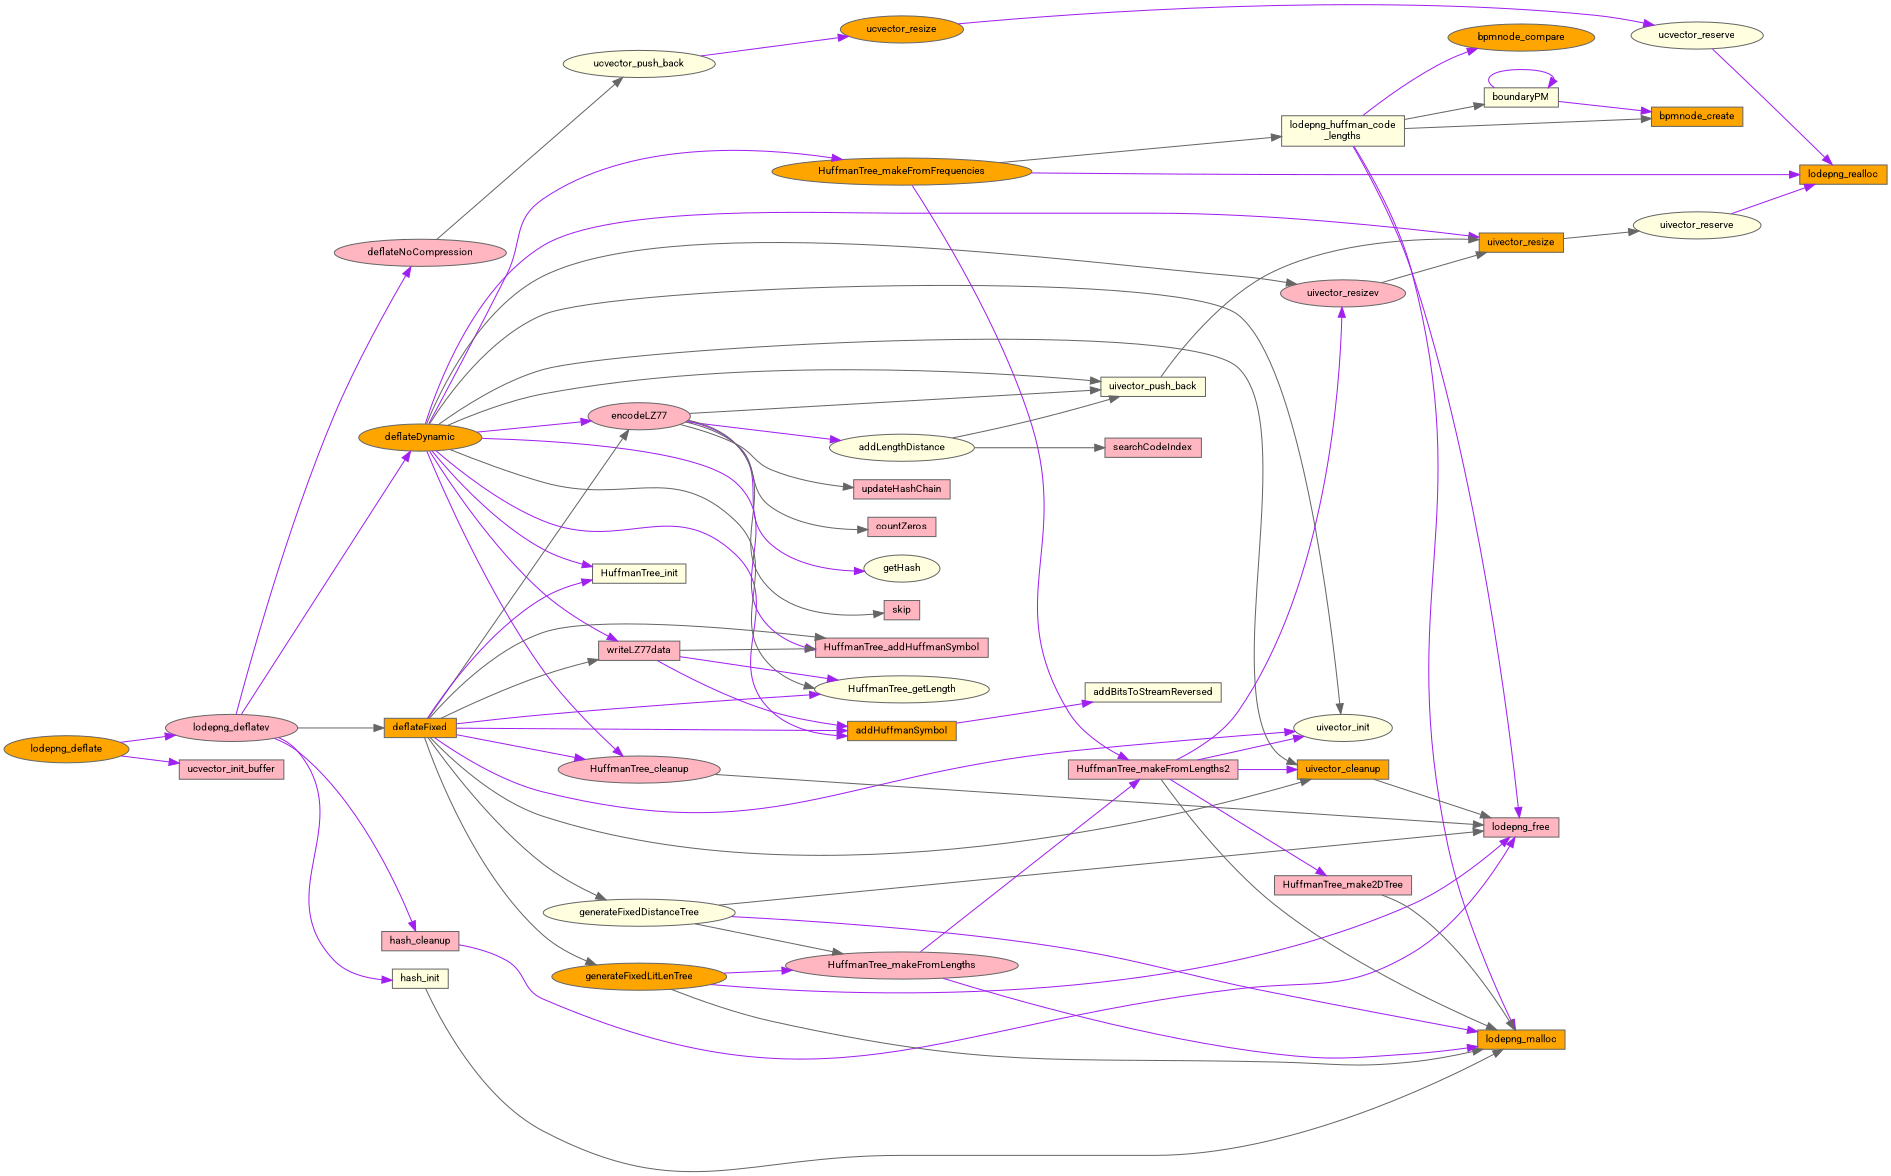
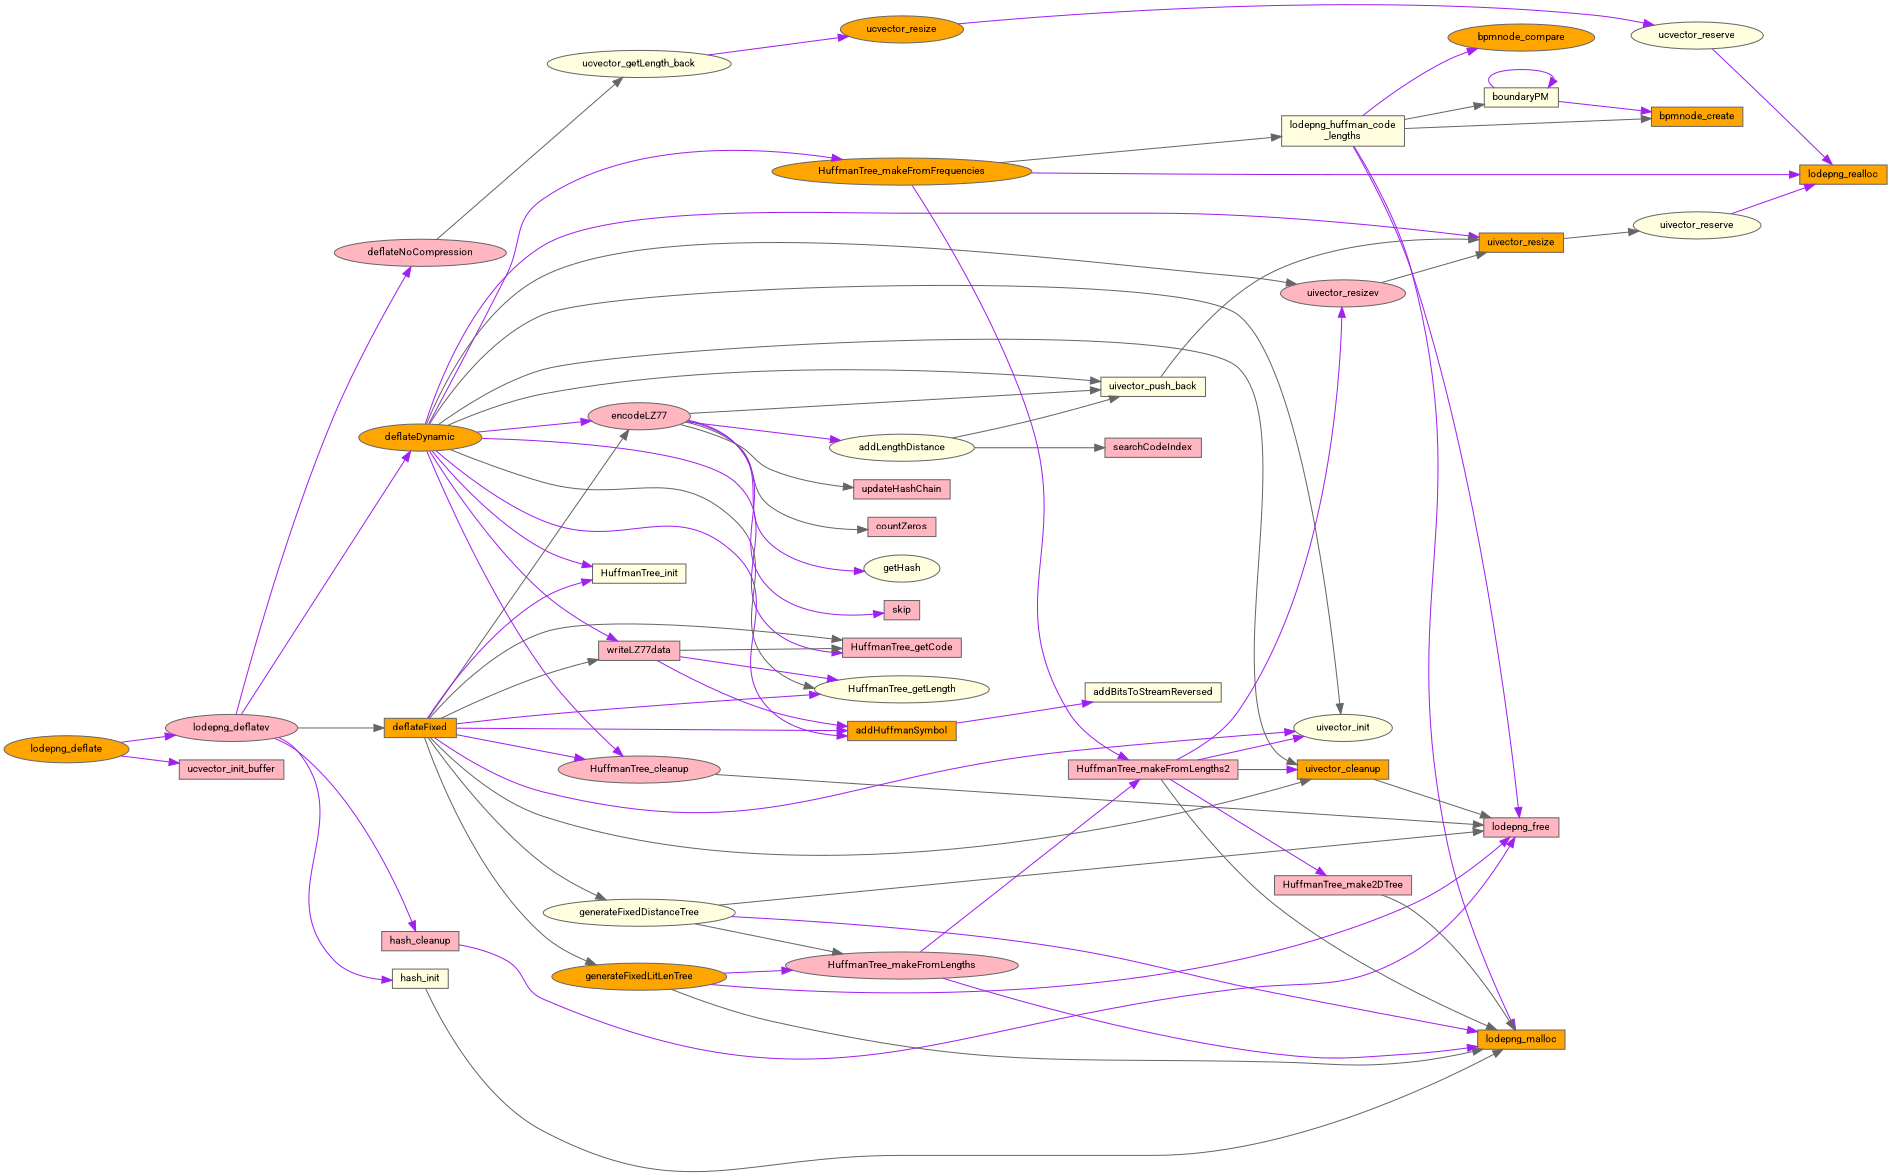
(639, 64) -> (639, 64)
(764, 581) -> (764, 581)
(902, 648) -> (902, 648)
